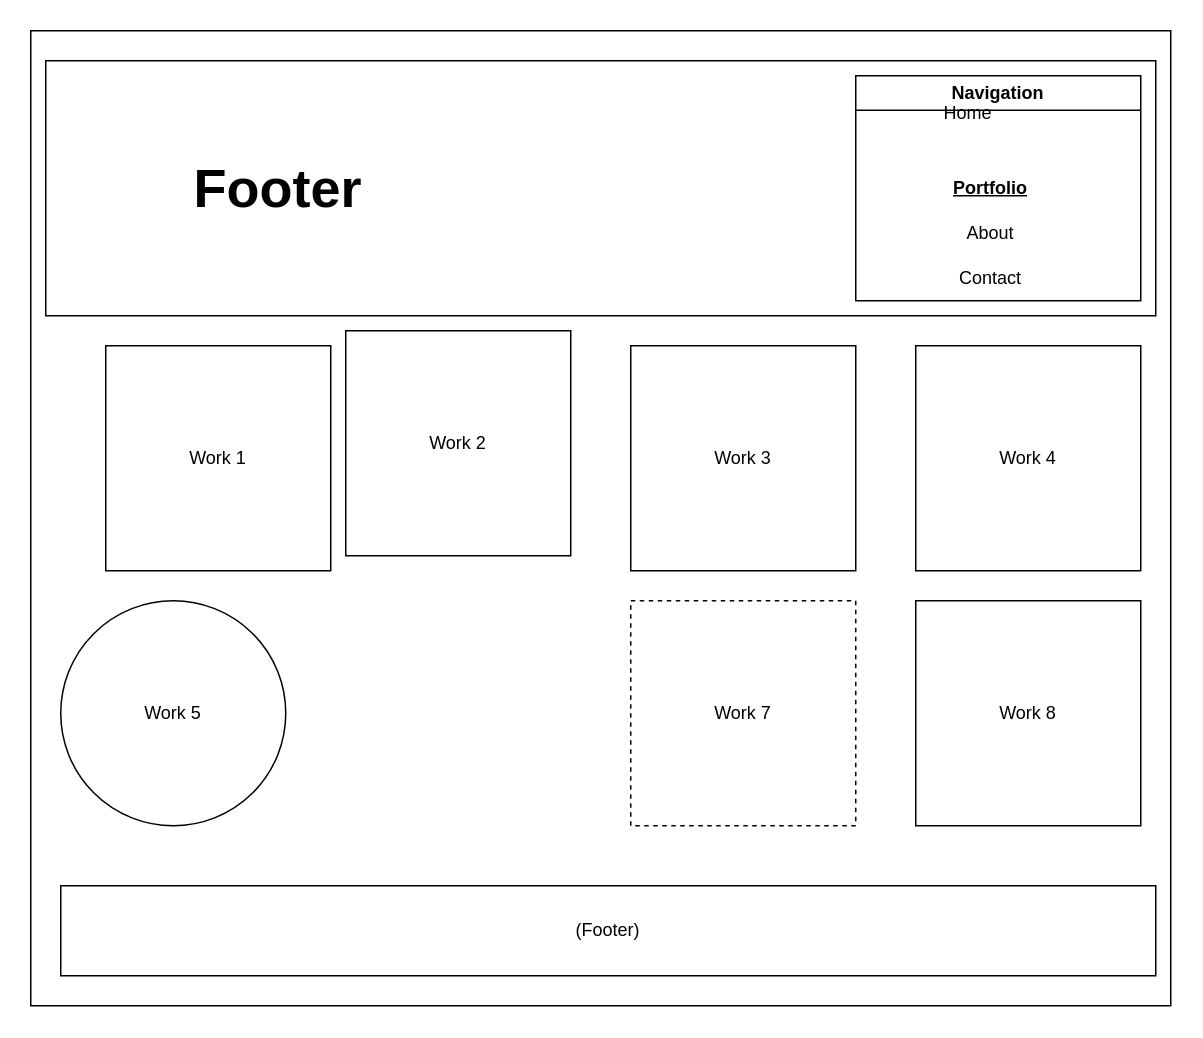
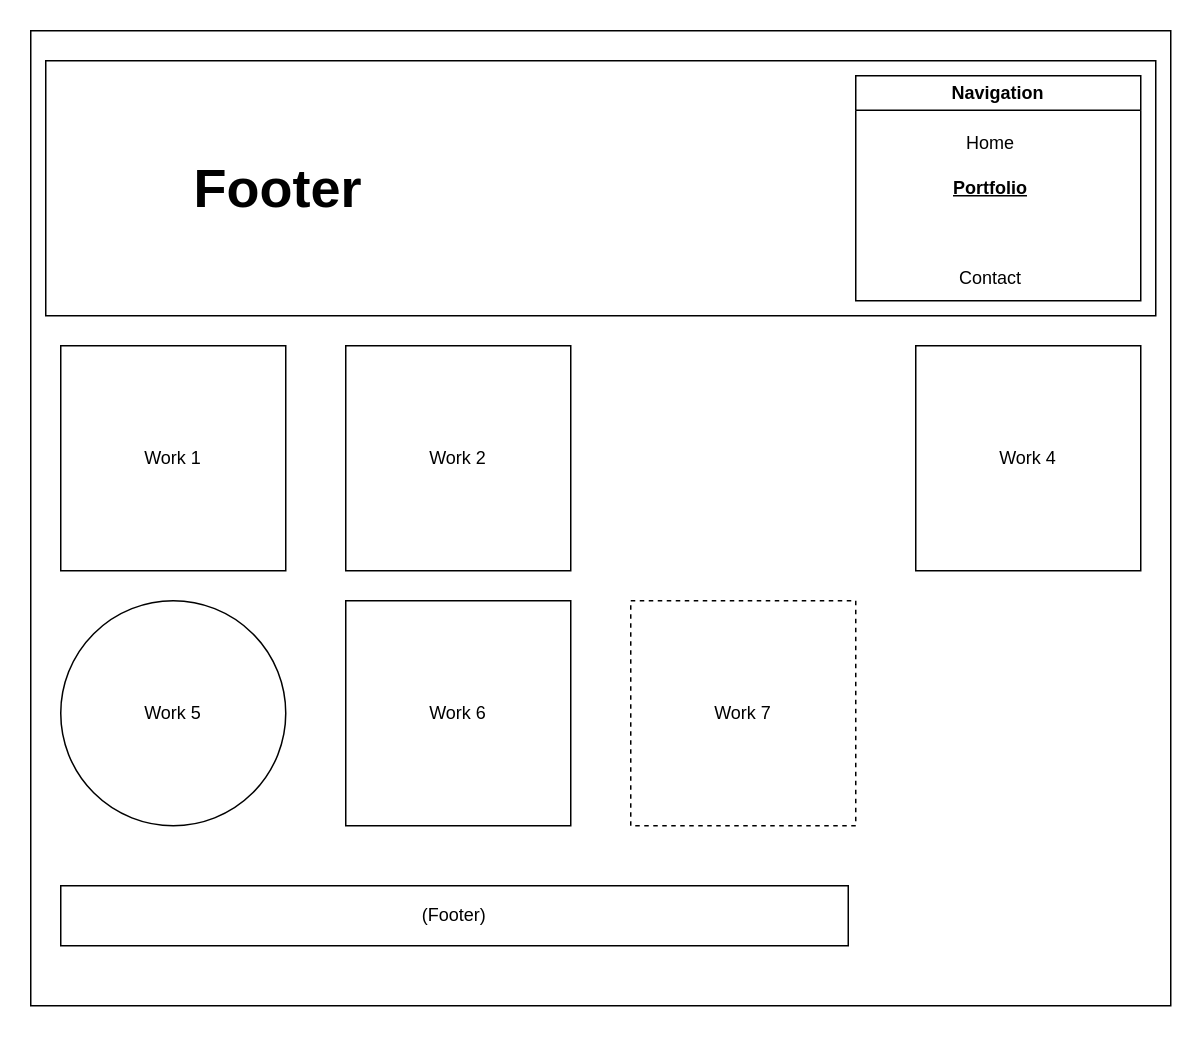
(968, 113) -> (991, 143)
(991, 233) -> none
(458, 443) -> (458, 458)
(218, 458) -> (173, 458)
(743, 458) -> none
none -> (458, 713)
(1028, 713) -> none
(608, 931) -> (455, 916)
